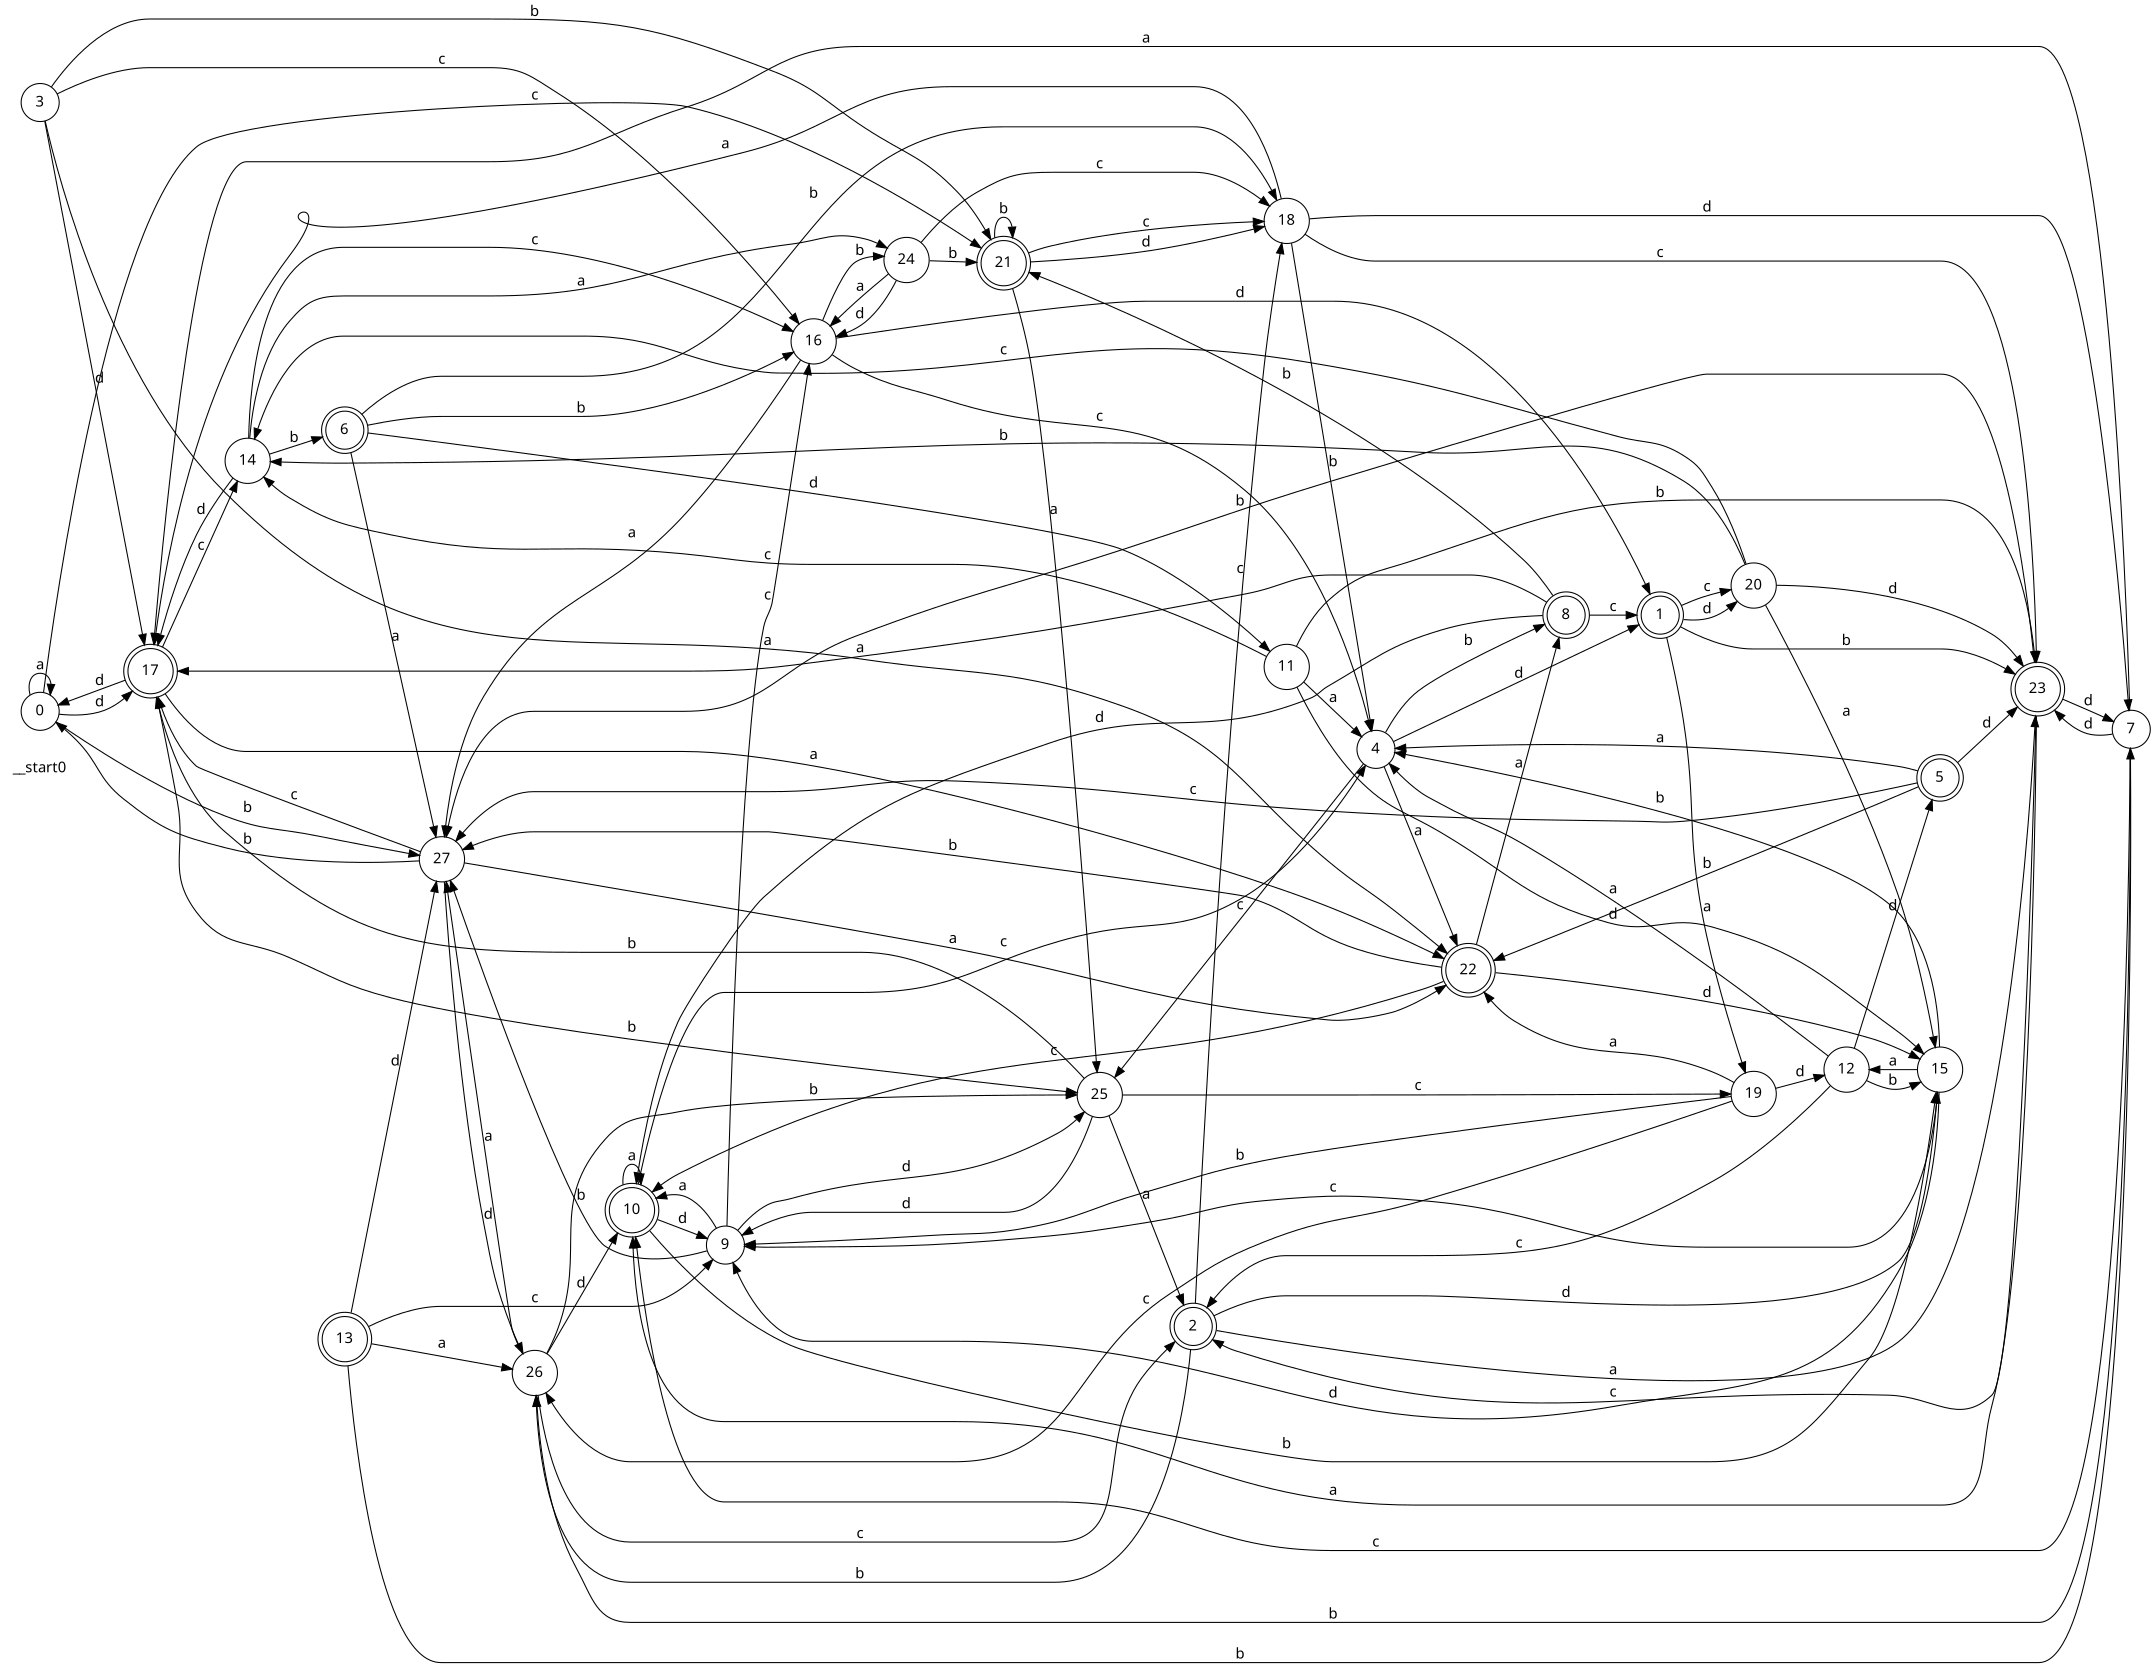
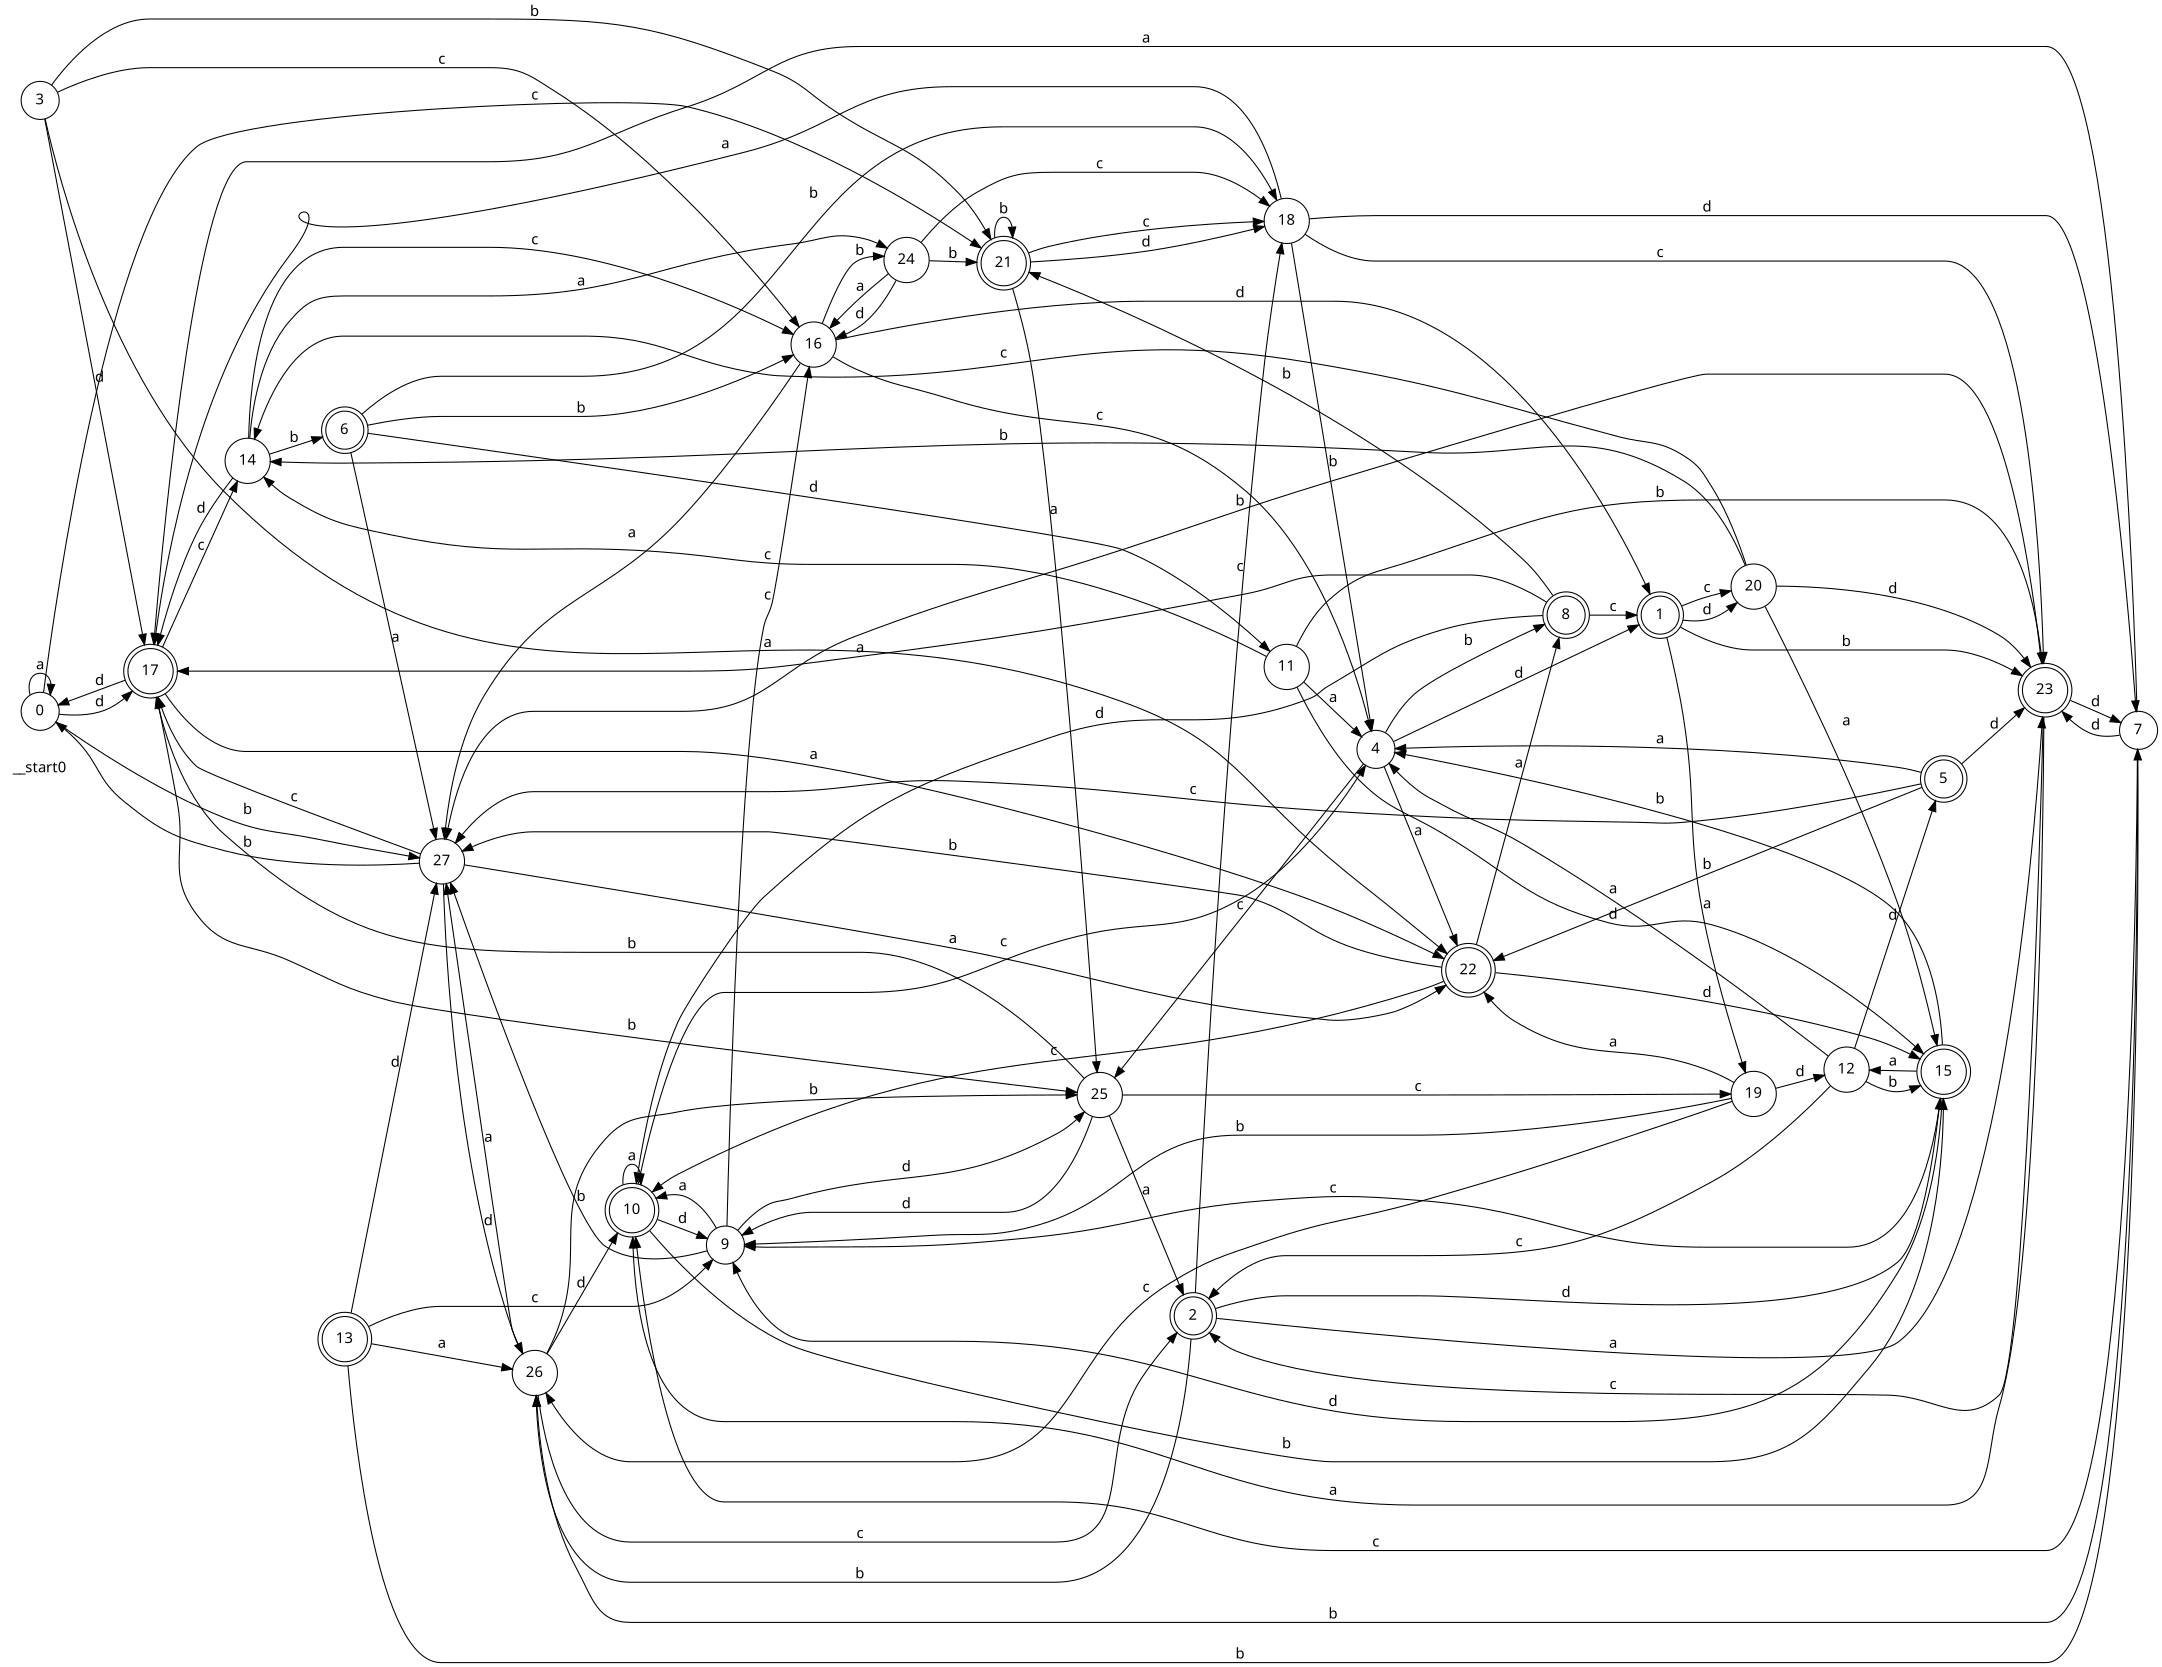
(1940, 1070) -> (1944, 1072)
